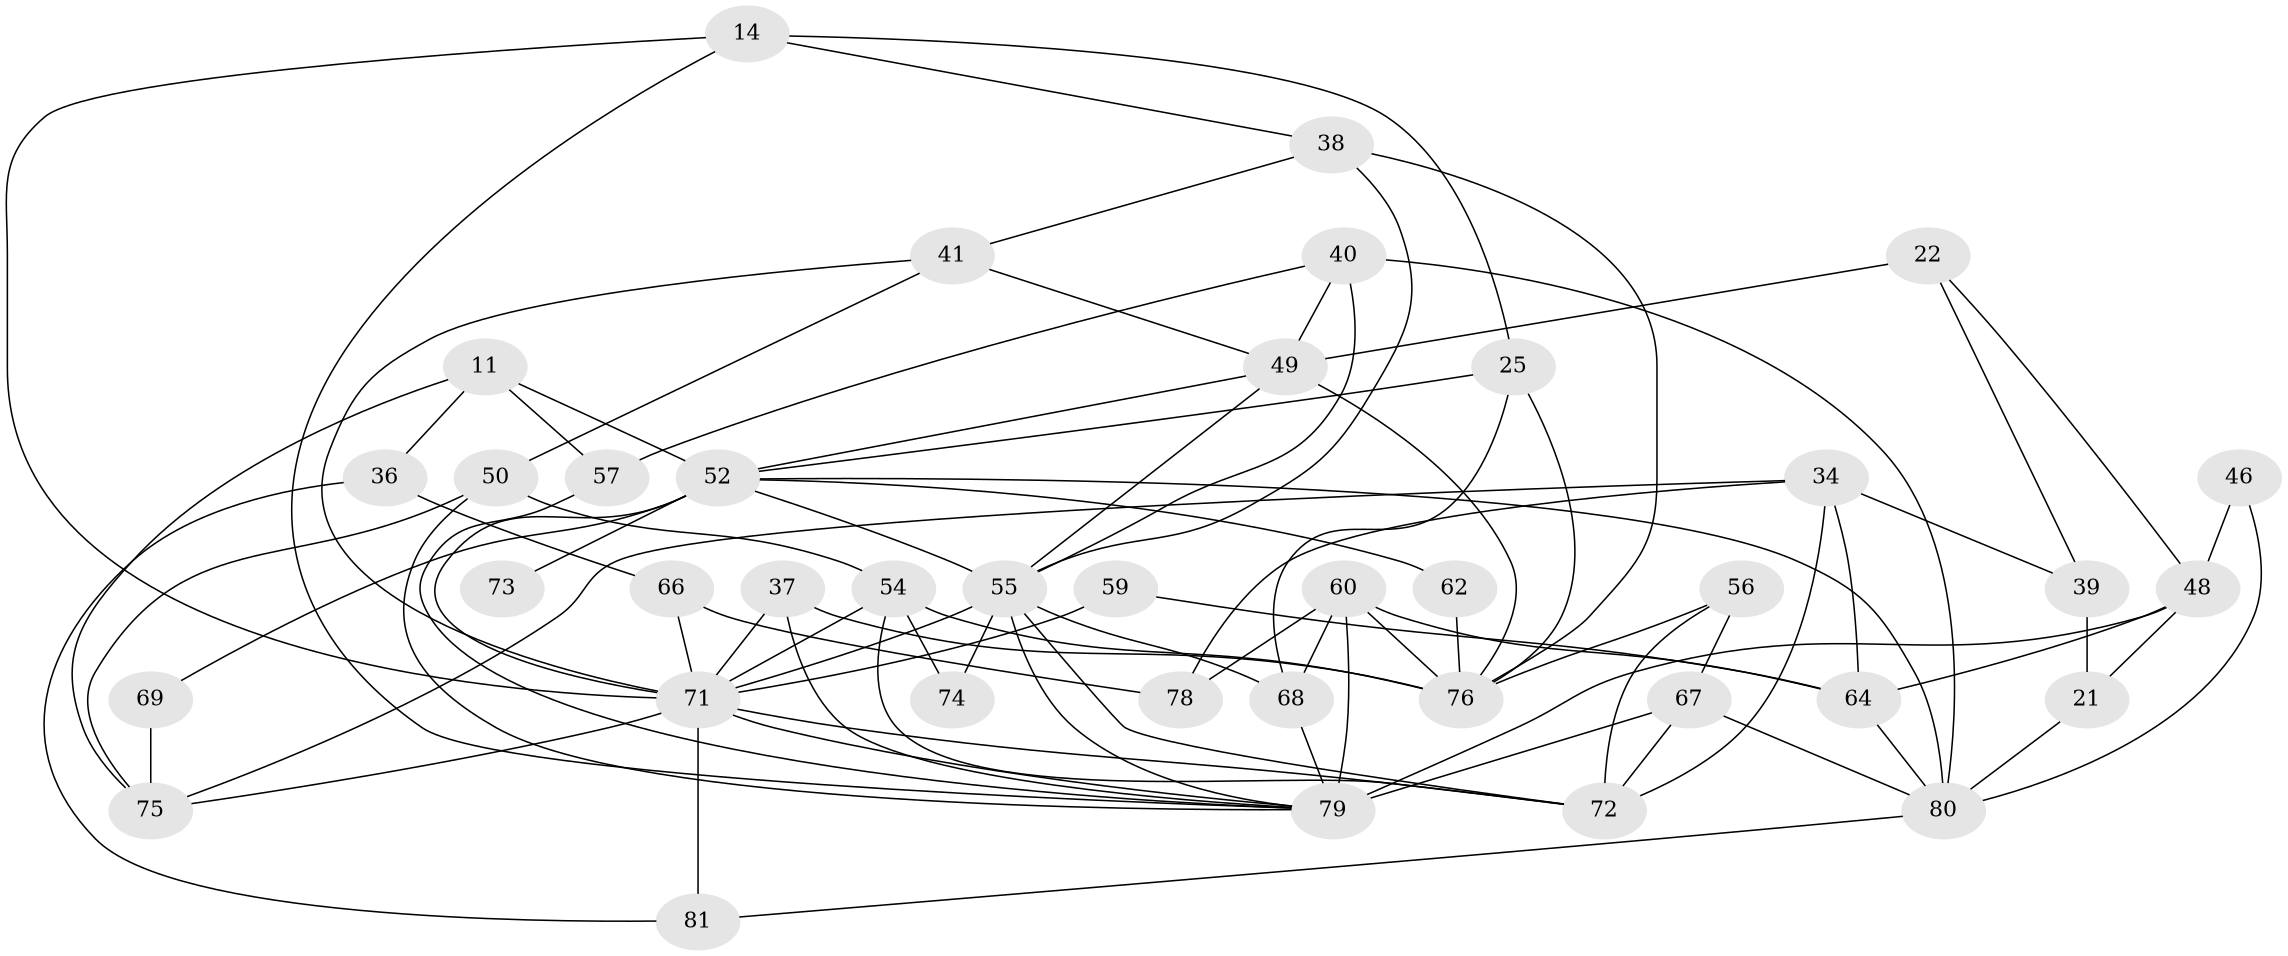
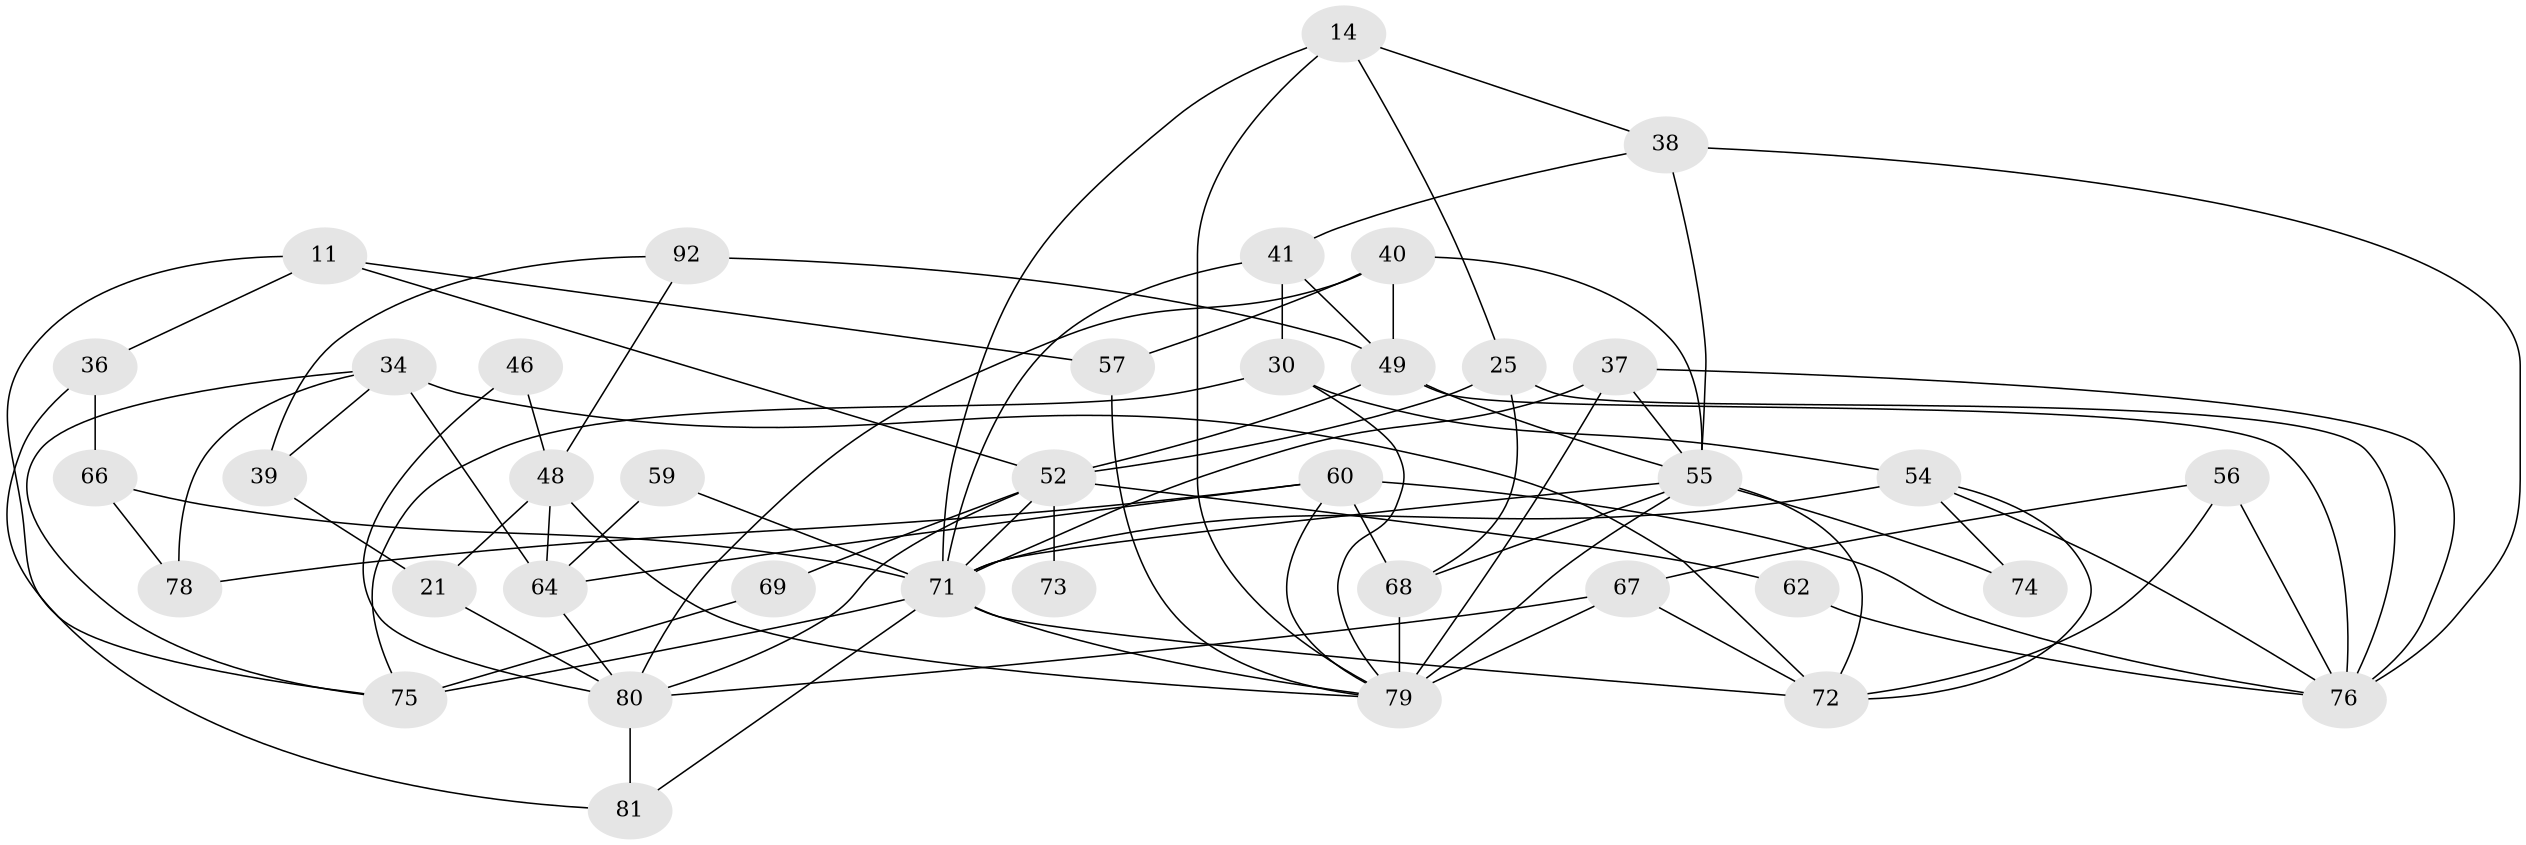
(1928, 256) -> (687, 256)
(496, 478) -> (1282, 367)
(881, 535) -> (1658, 422)
